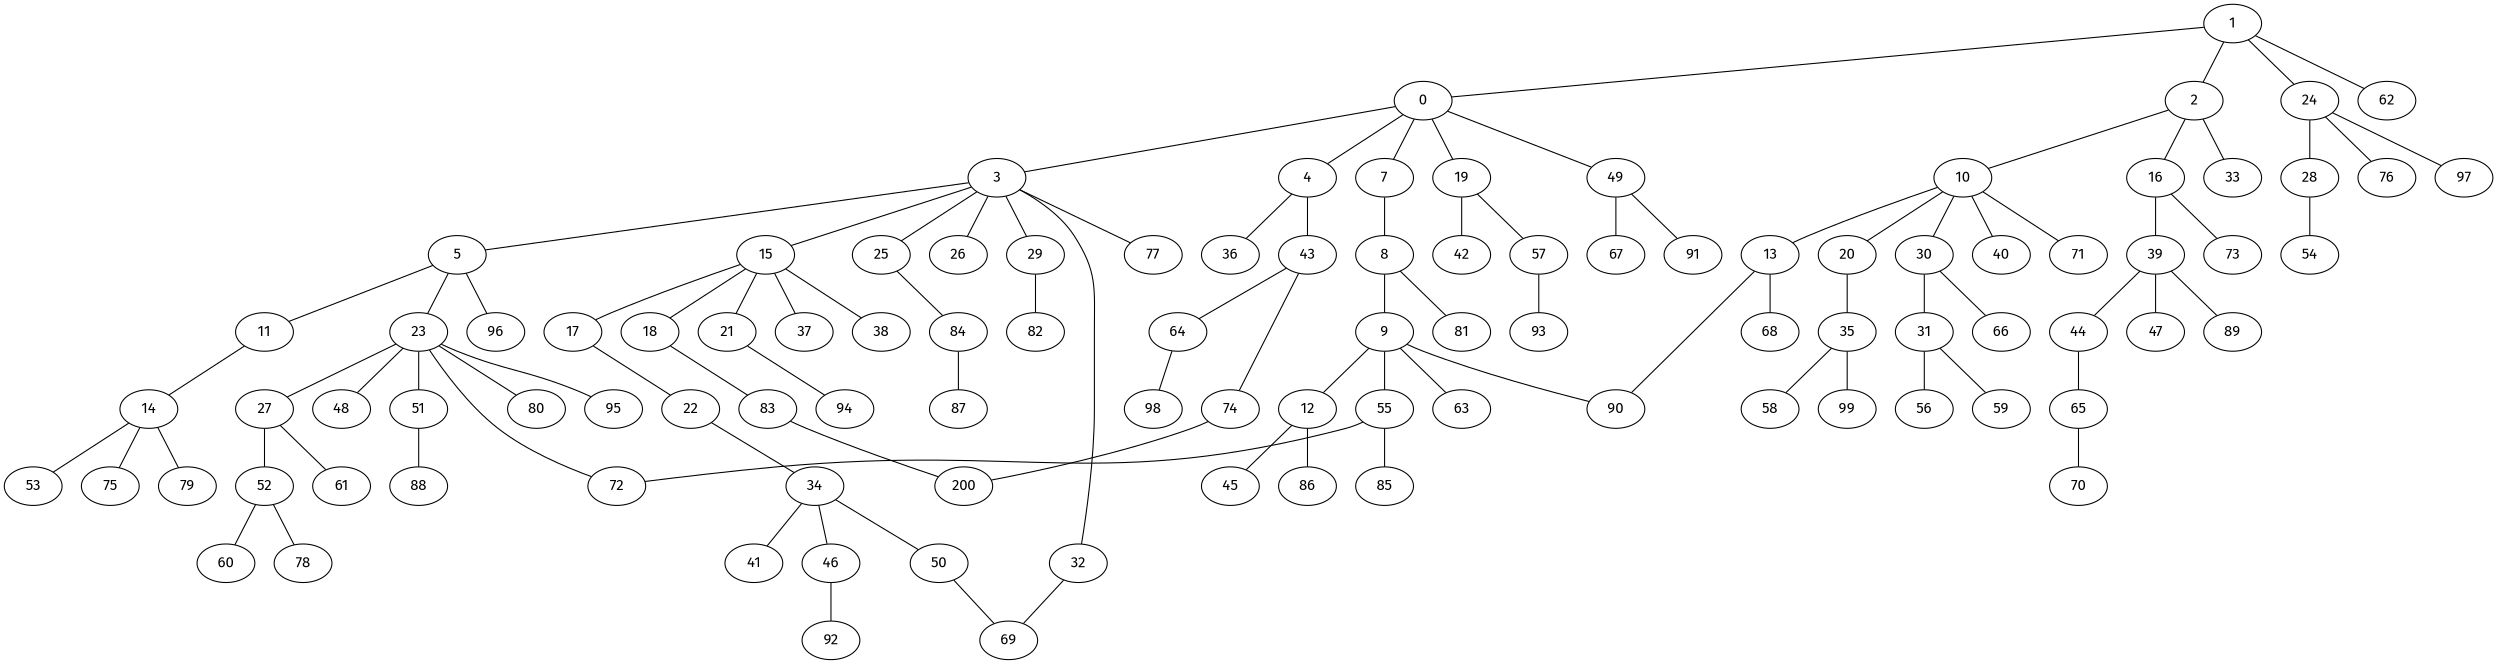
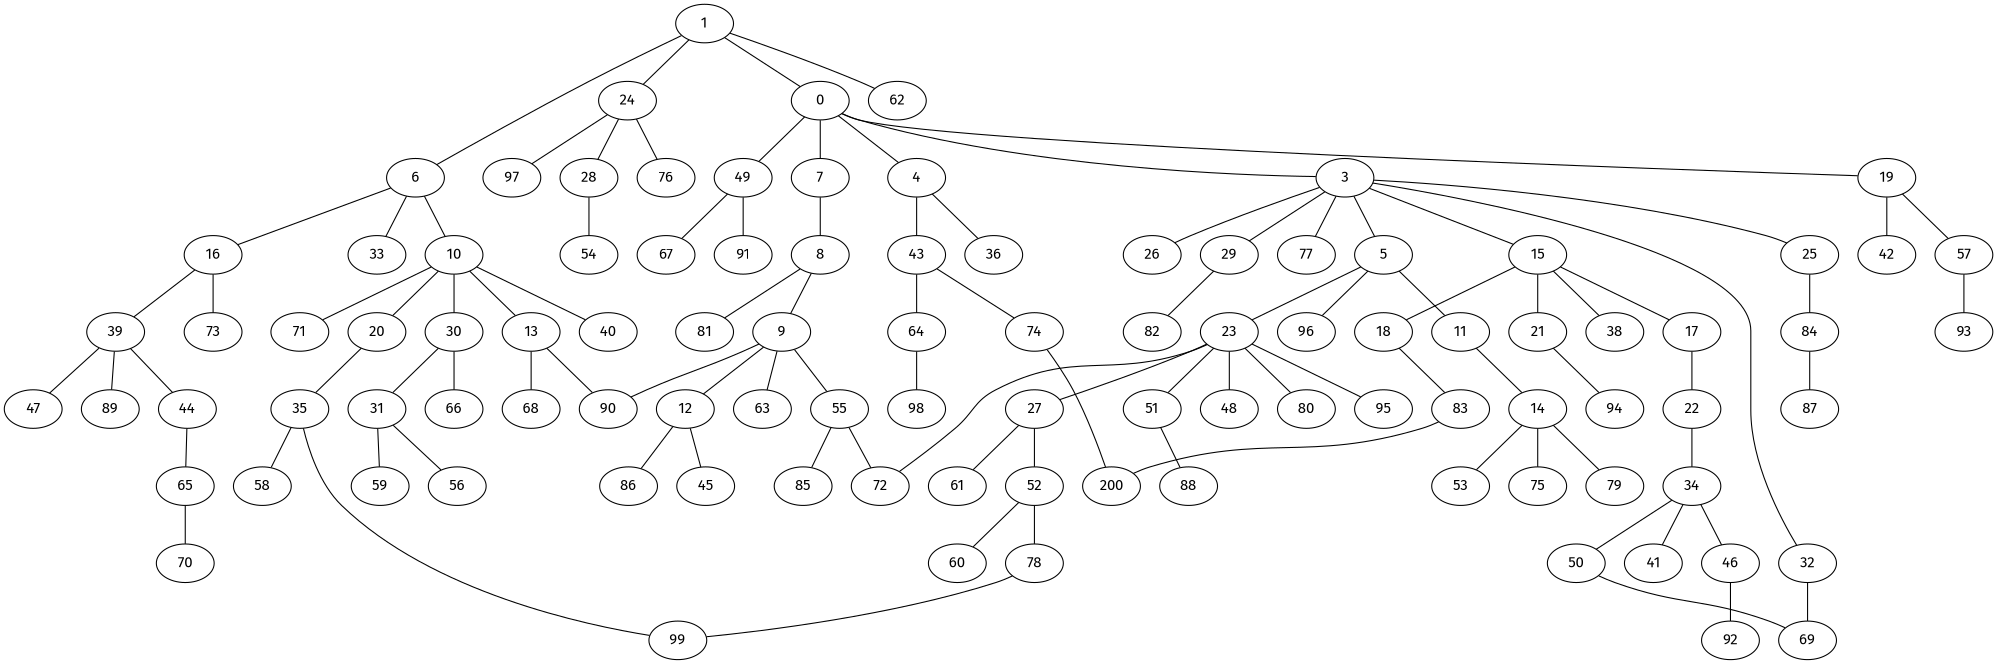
(2194, 101) -> (415, 178)
(804, 332) -> none
none -> (861, 615)
